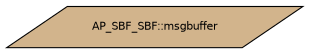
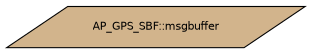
(155, 27) -> (156, 27)
